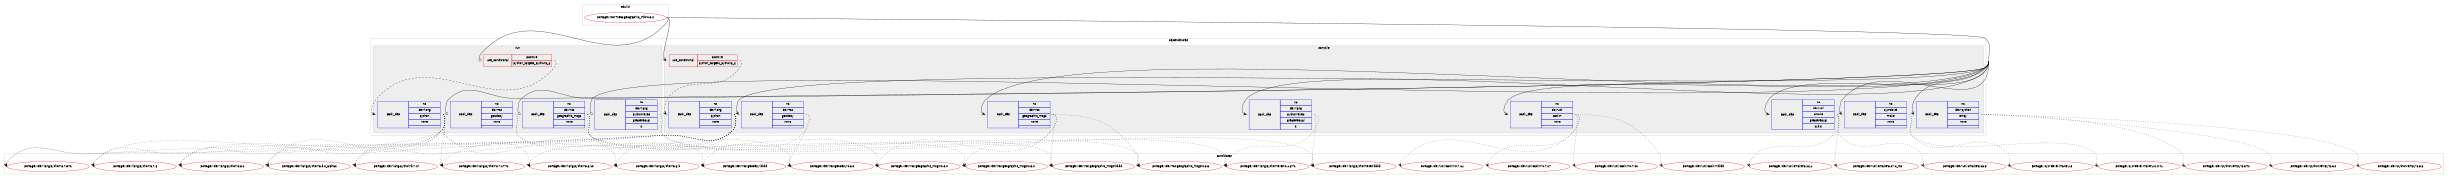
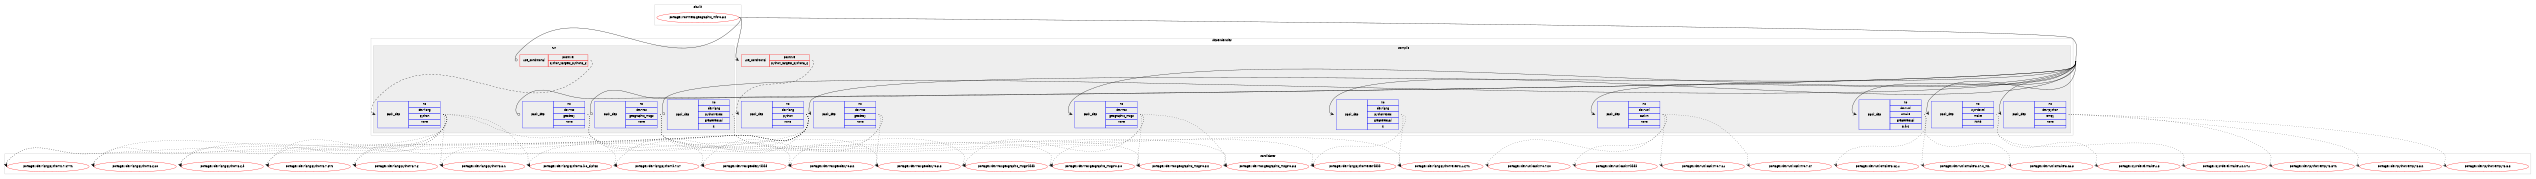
none -> (919, 167)
